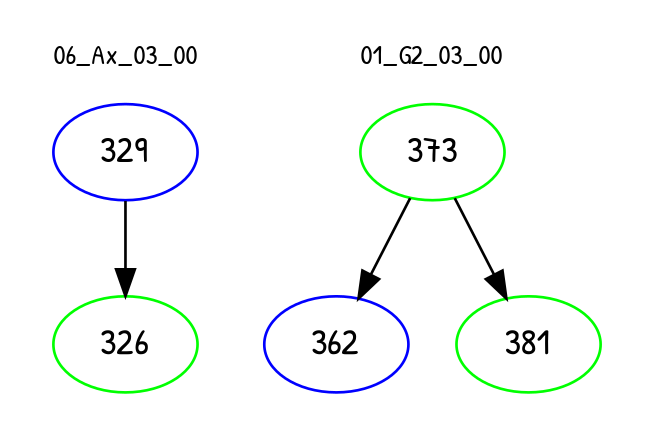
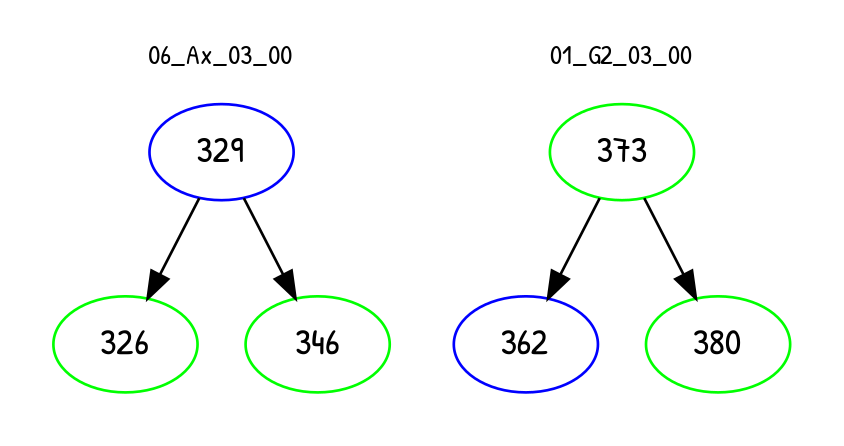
none -> (318, 344)
(529, 344) -> (718, 344)
